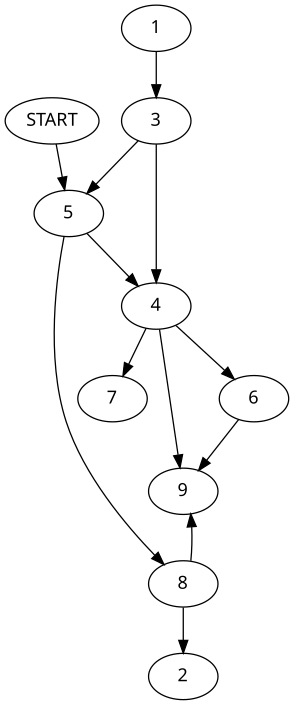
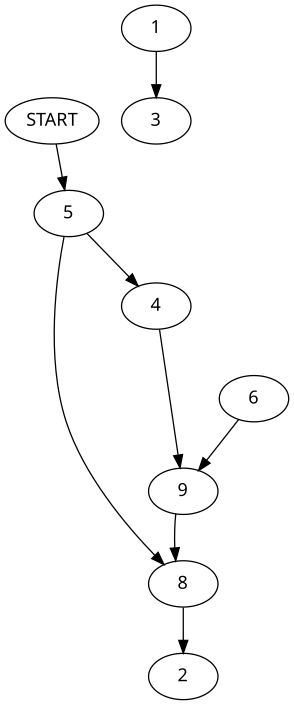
(117, 163) -> none
(156, 207) -> none
(200, 348) -> none
(113, 399) -> none
(192, 544) -> (175, 531)
